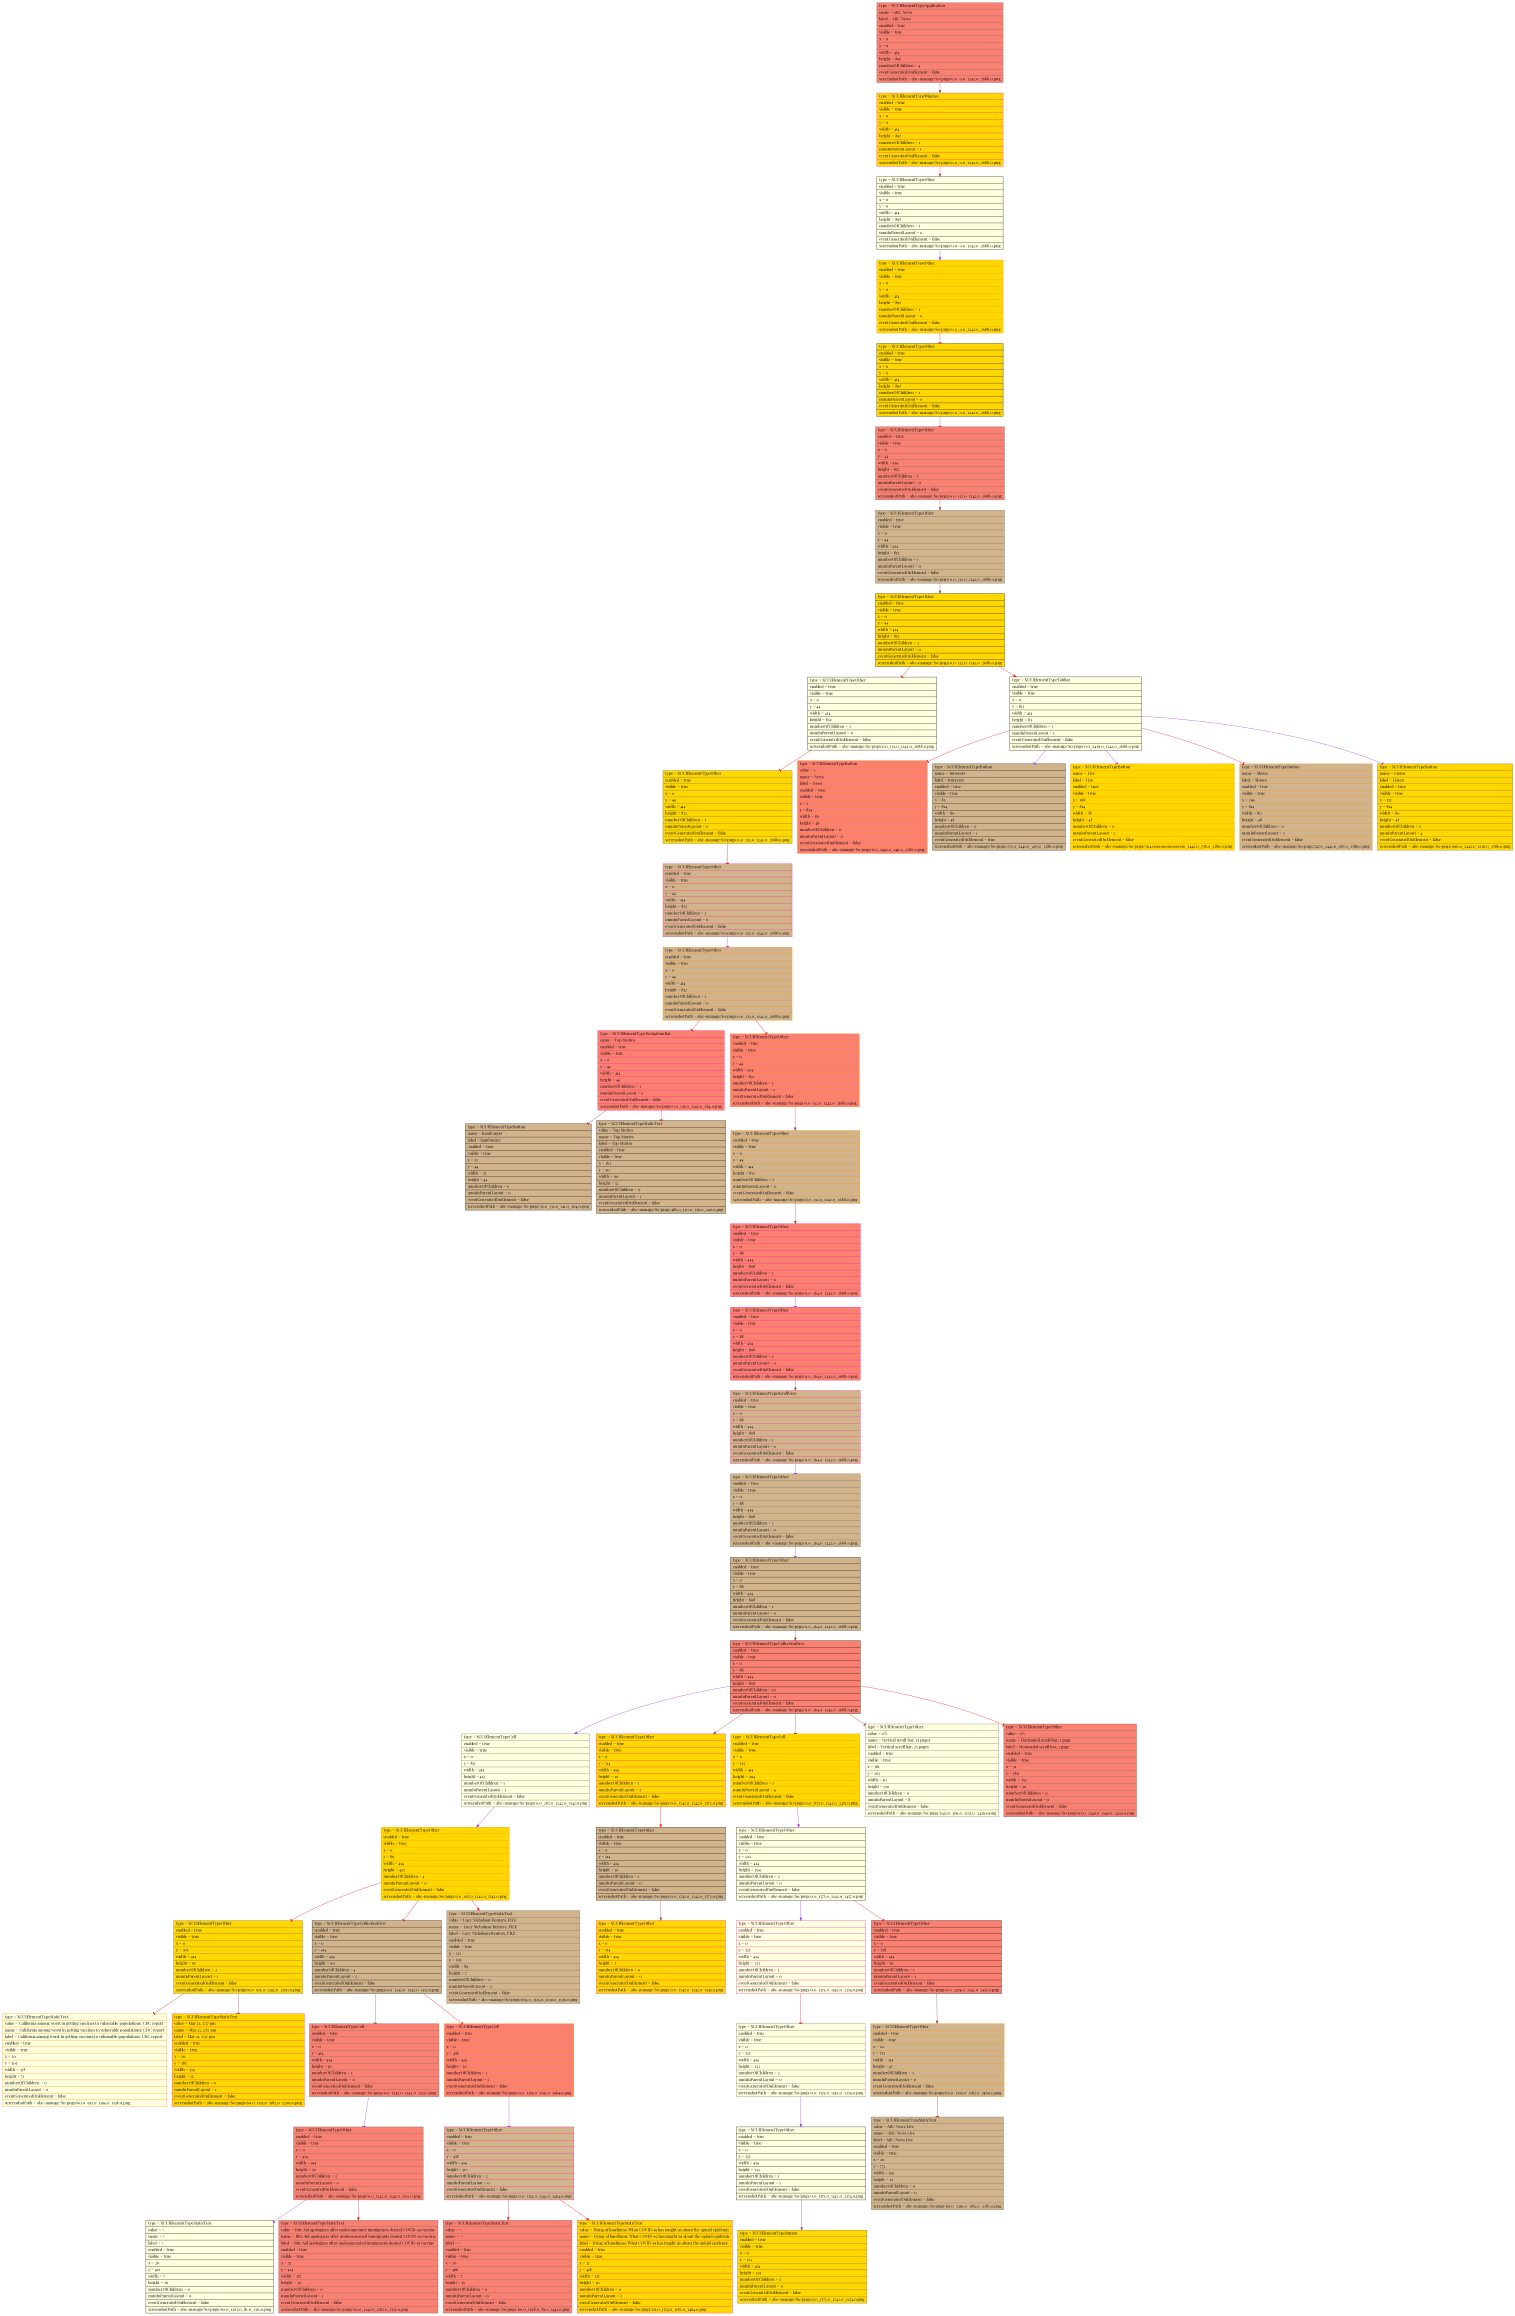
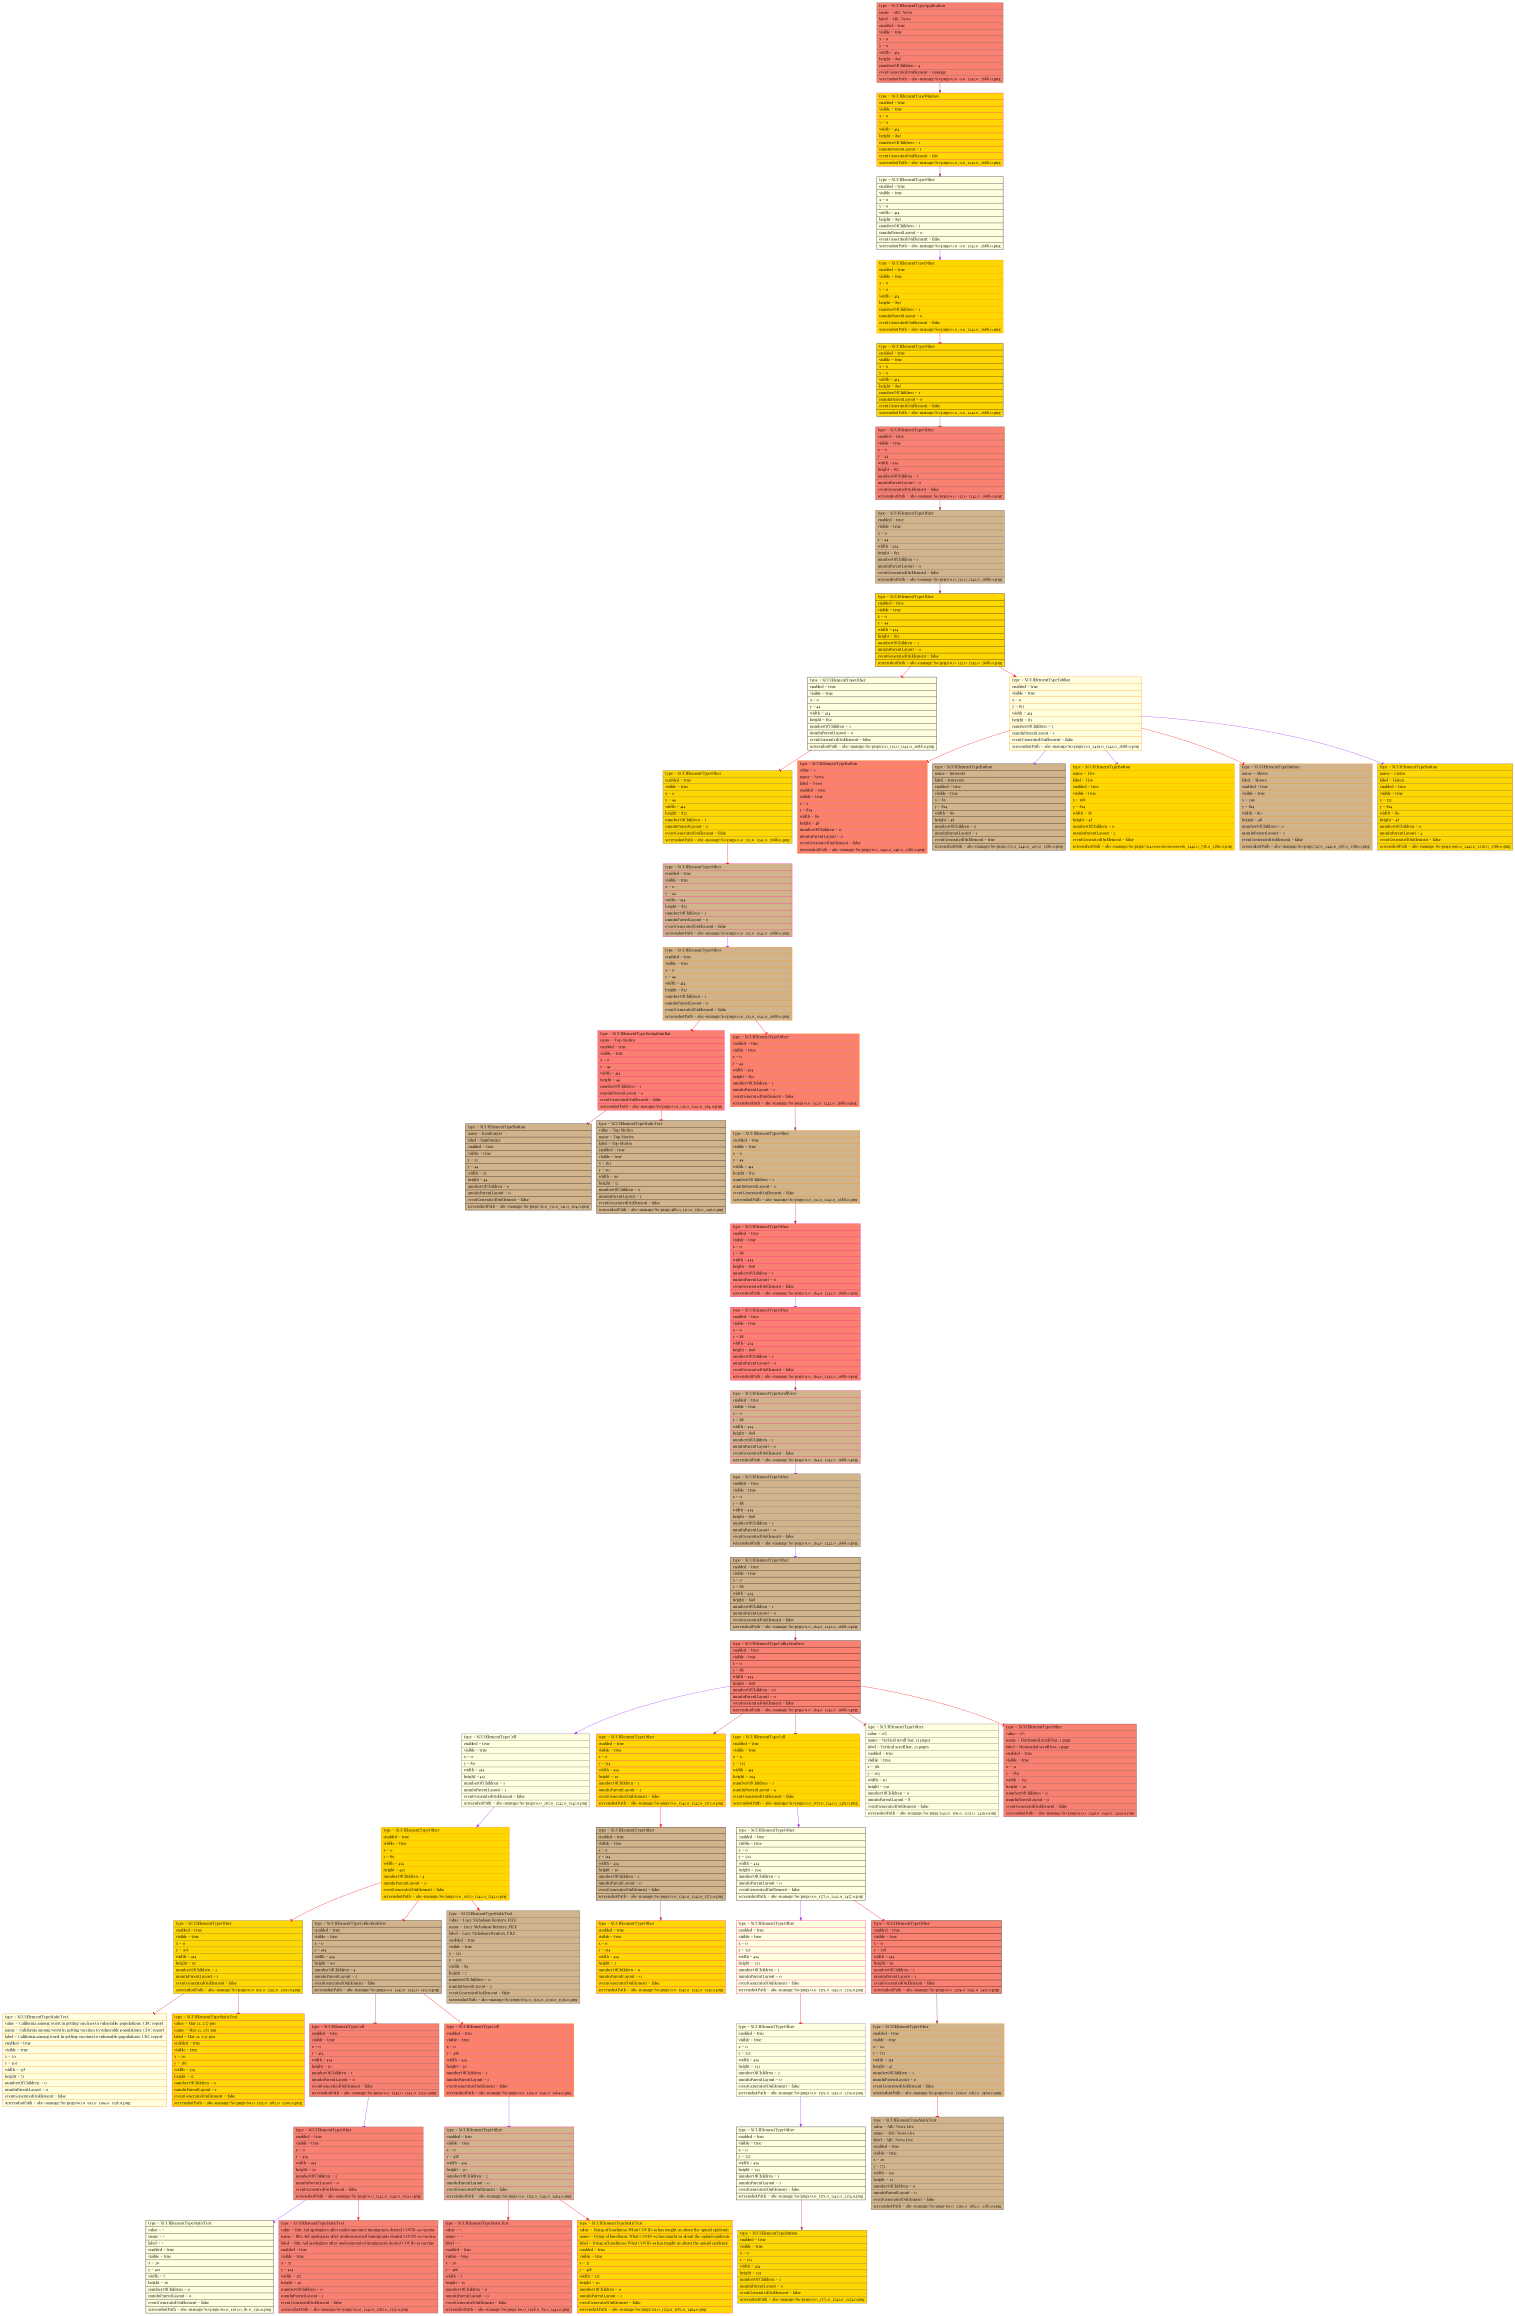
(910, 72) -> (913, 72)
(910, 156) -> (909, 156)
(1076, 714) -> (1076, 714)
